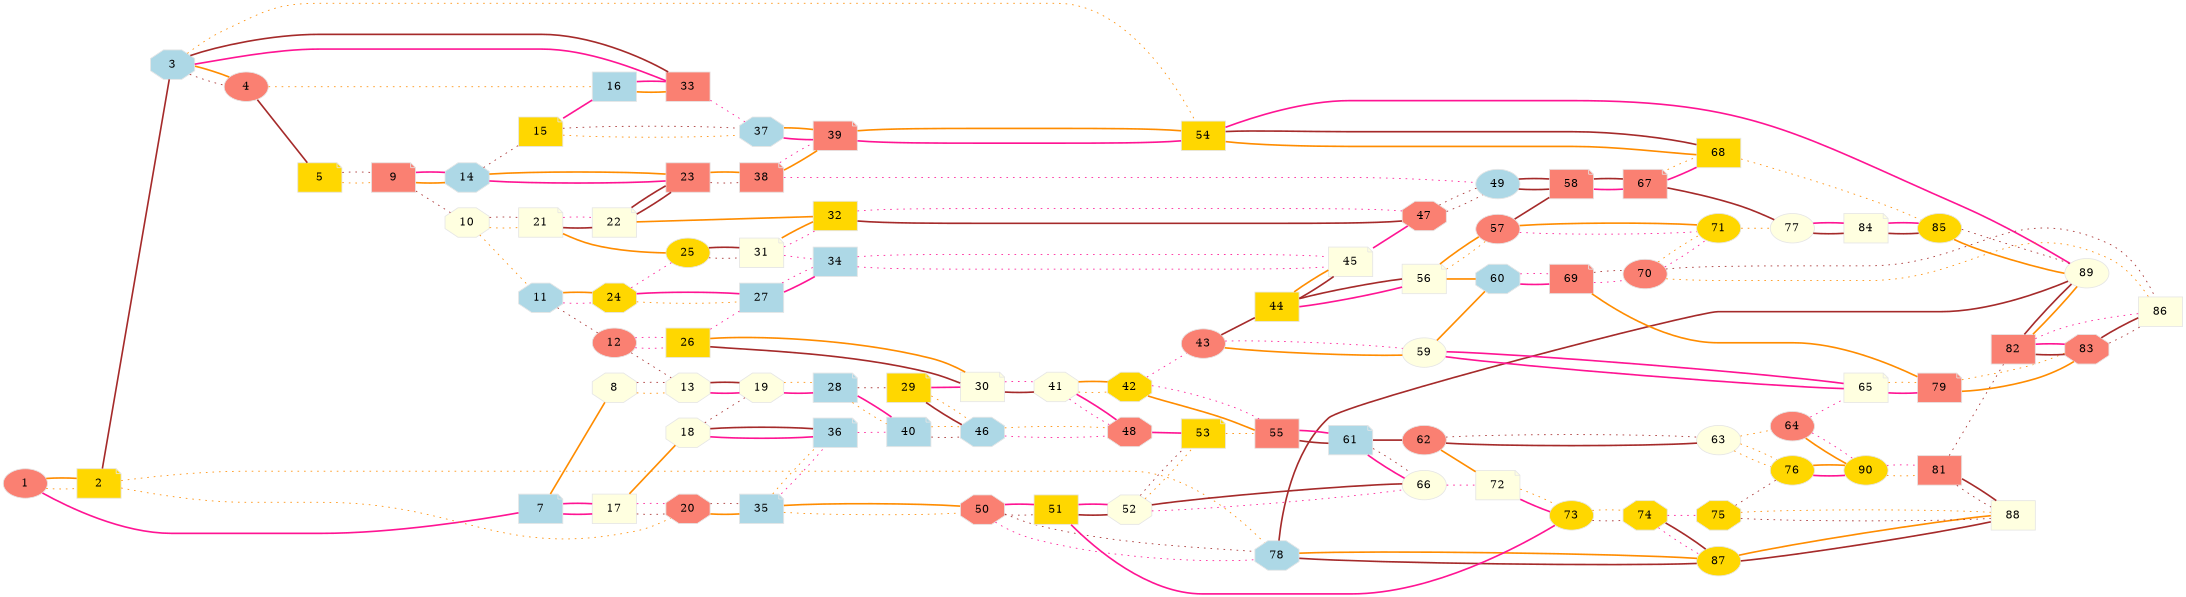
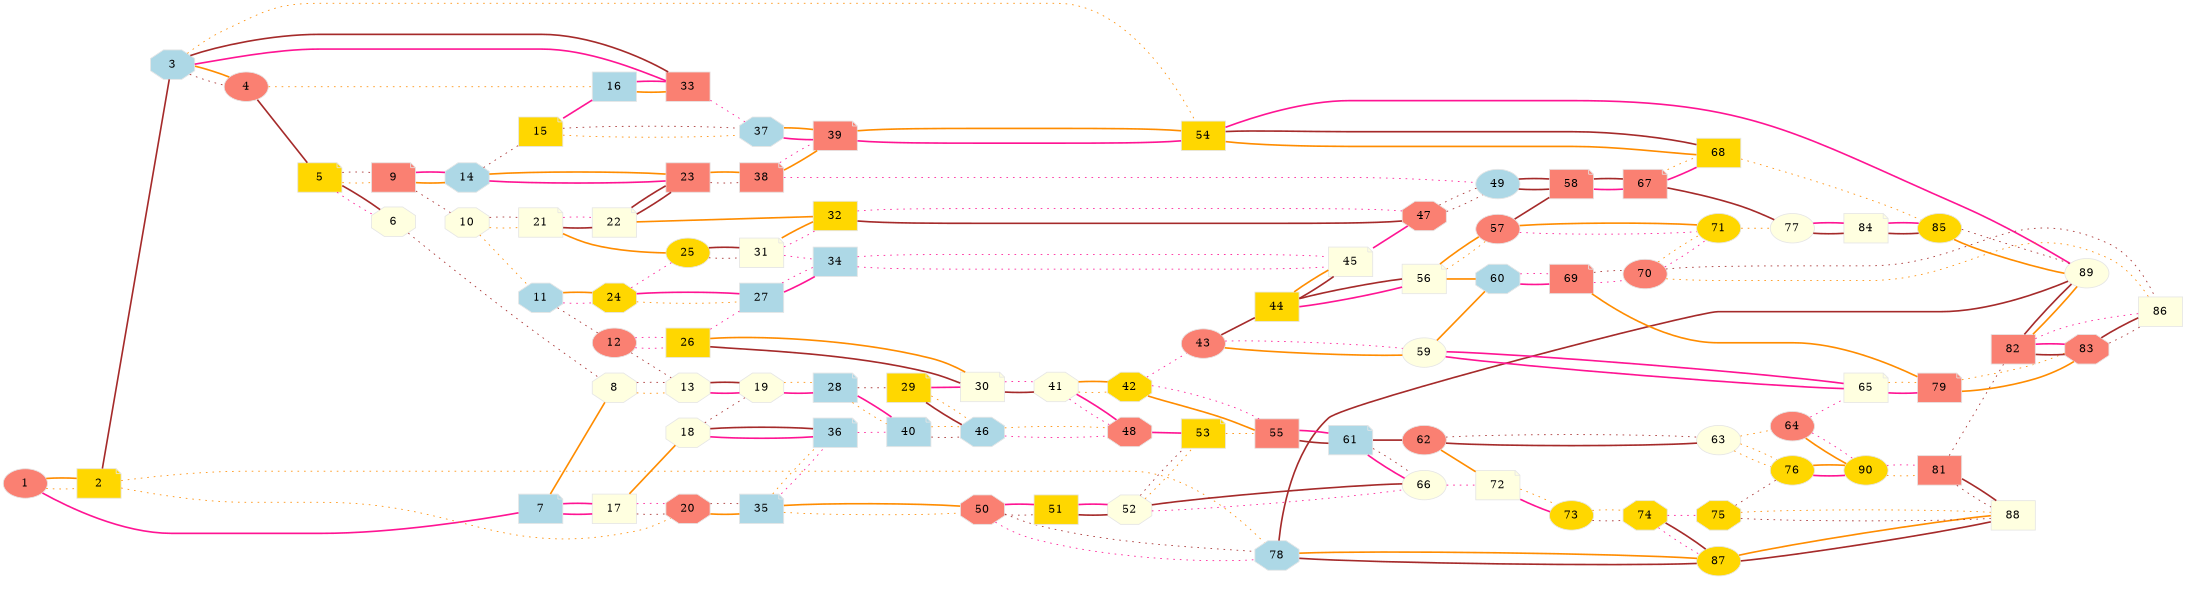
none -> (393, 222)
(1309, 594) -> none
